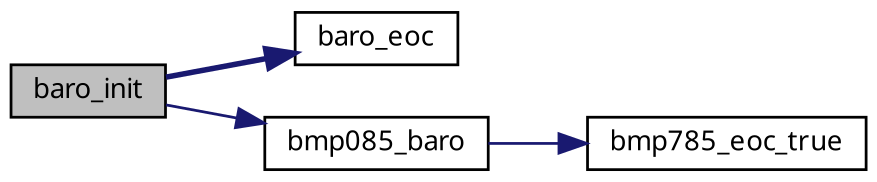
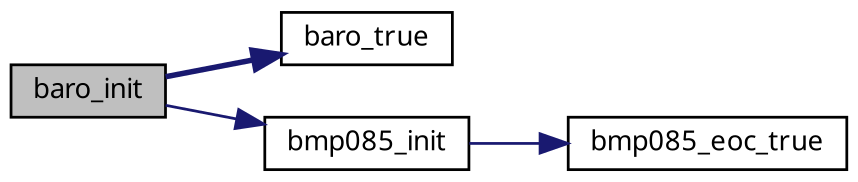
(377, 39) -> (367, 39)
(377, 143) -> (367, 143)
(727, 143) -> (708, 143)
